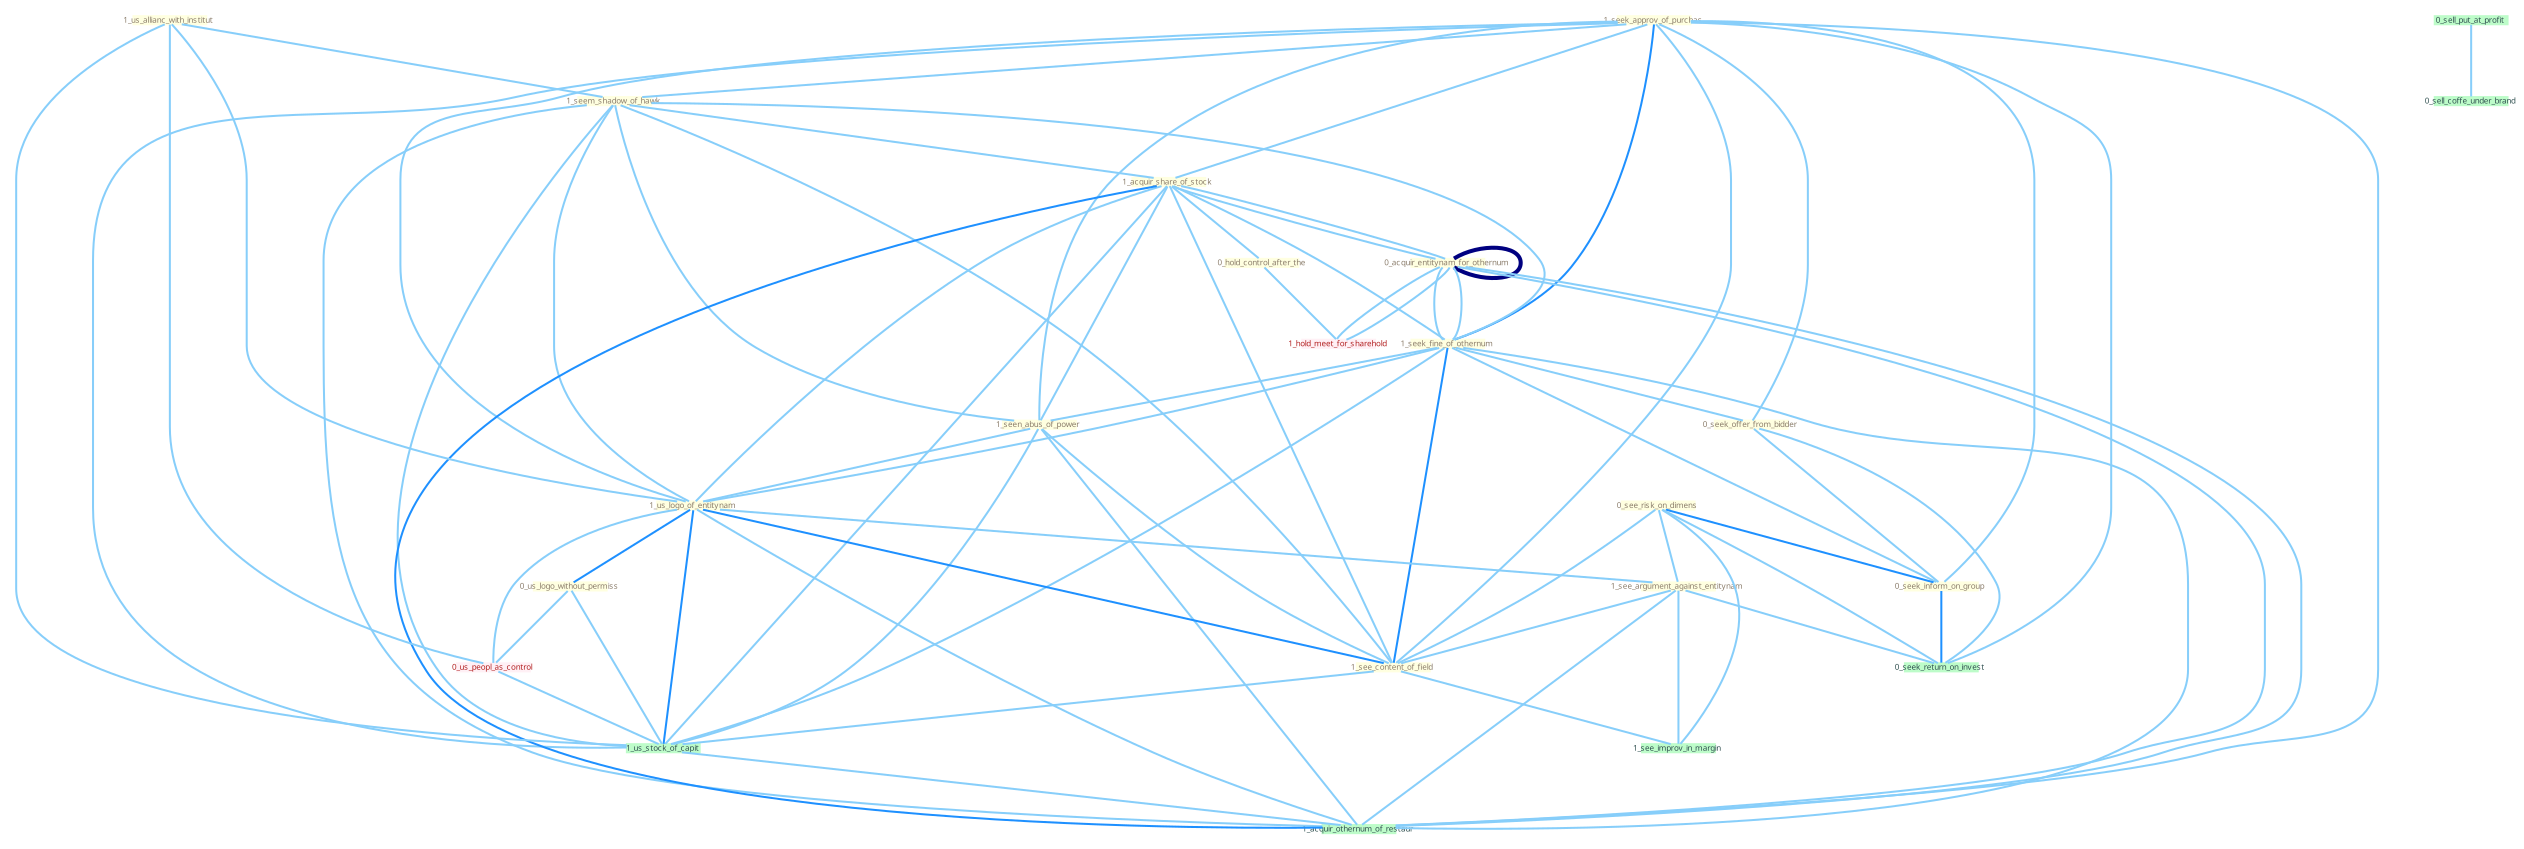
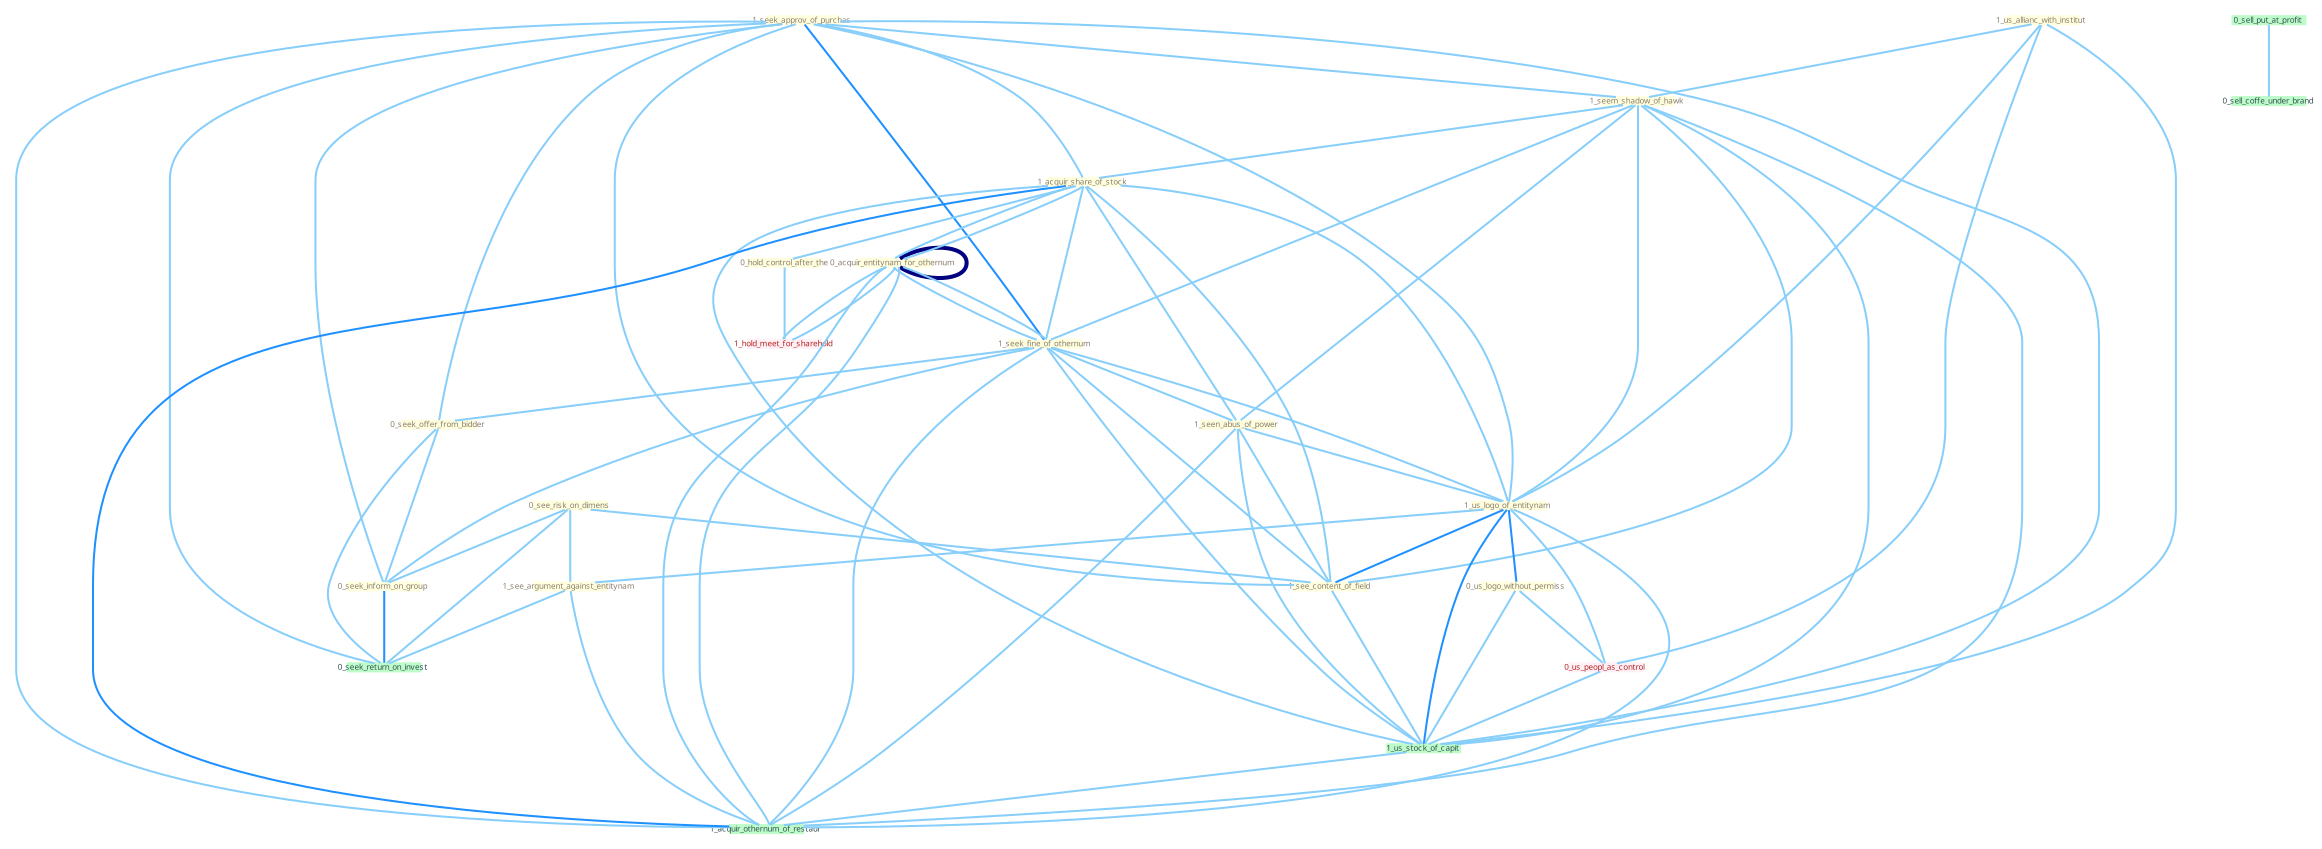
(1229, 100) -> none
(1421, 505) -> (1181, 459)
(1800, 546) -> (477, 546)
(1536, 627) -> none
(1678, 748) -> none
